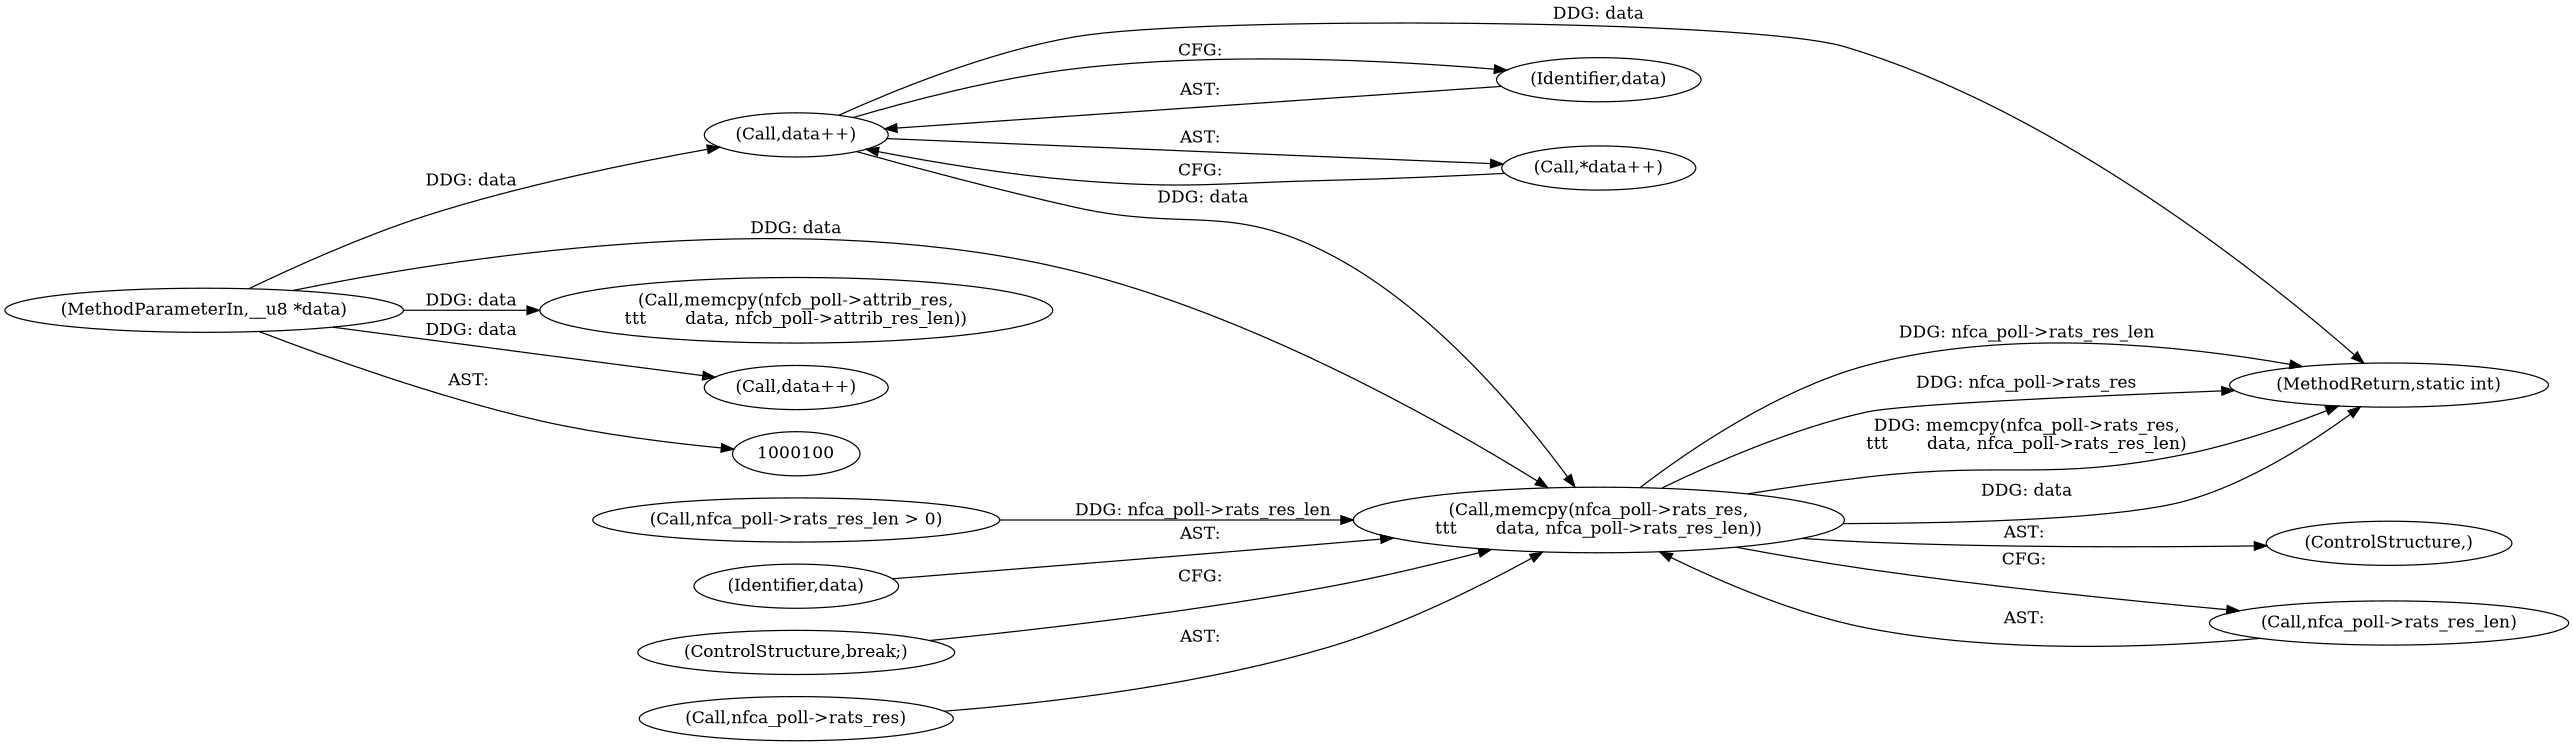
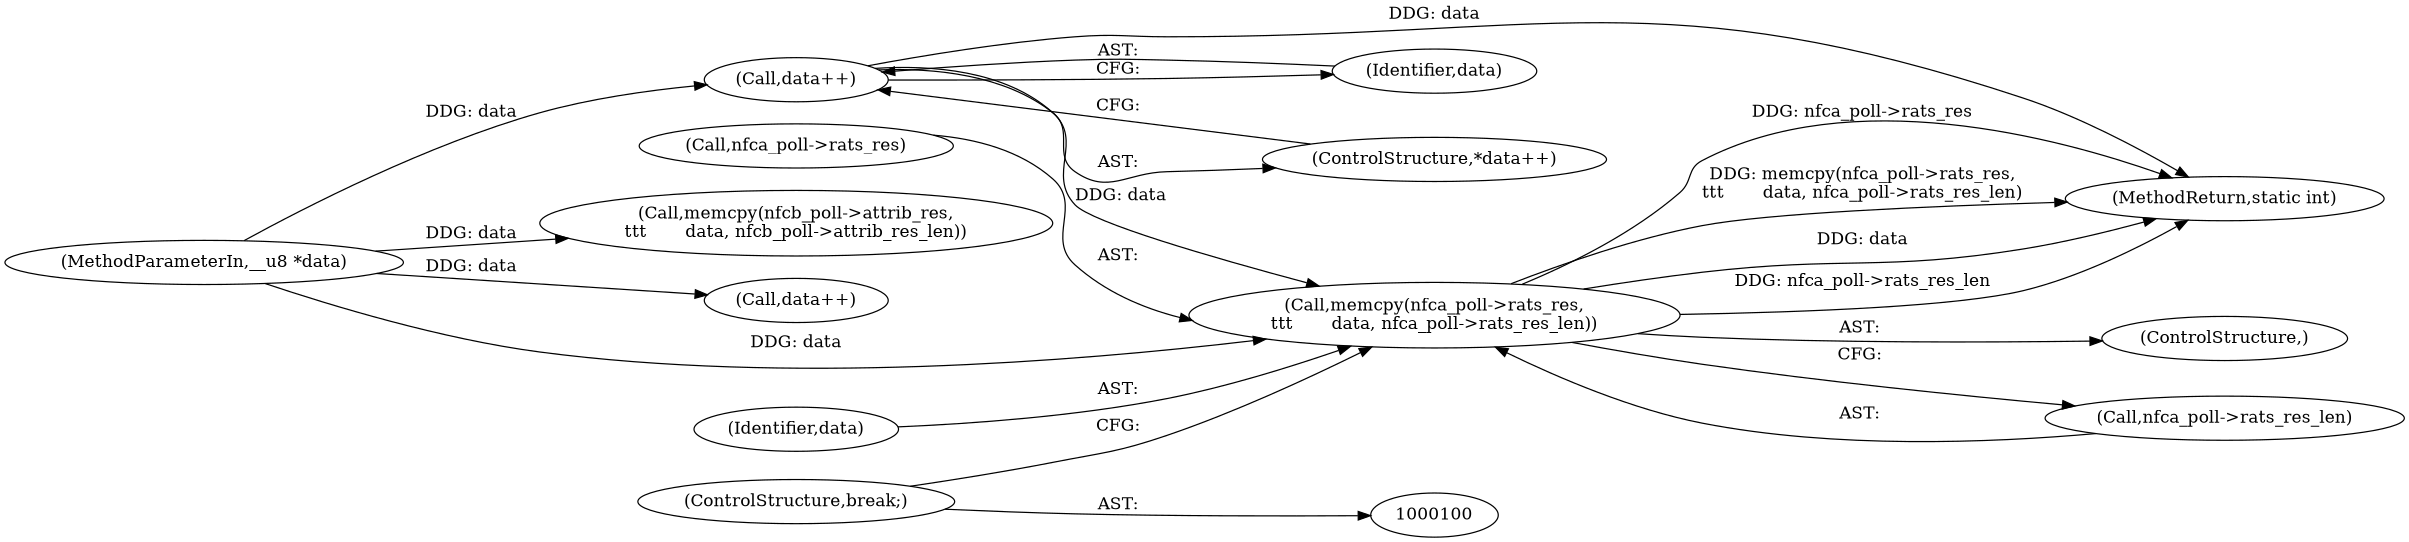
(1599, 168) -> (1435, 159)
(486, 407) -> (1151, 515)
(796, 520) -> none
